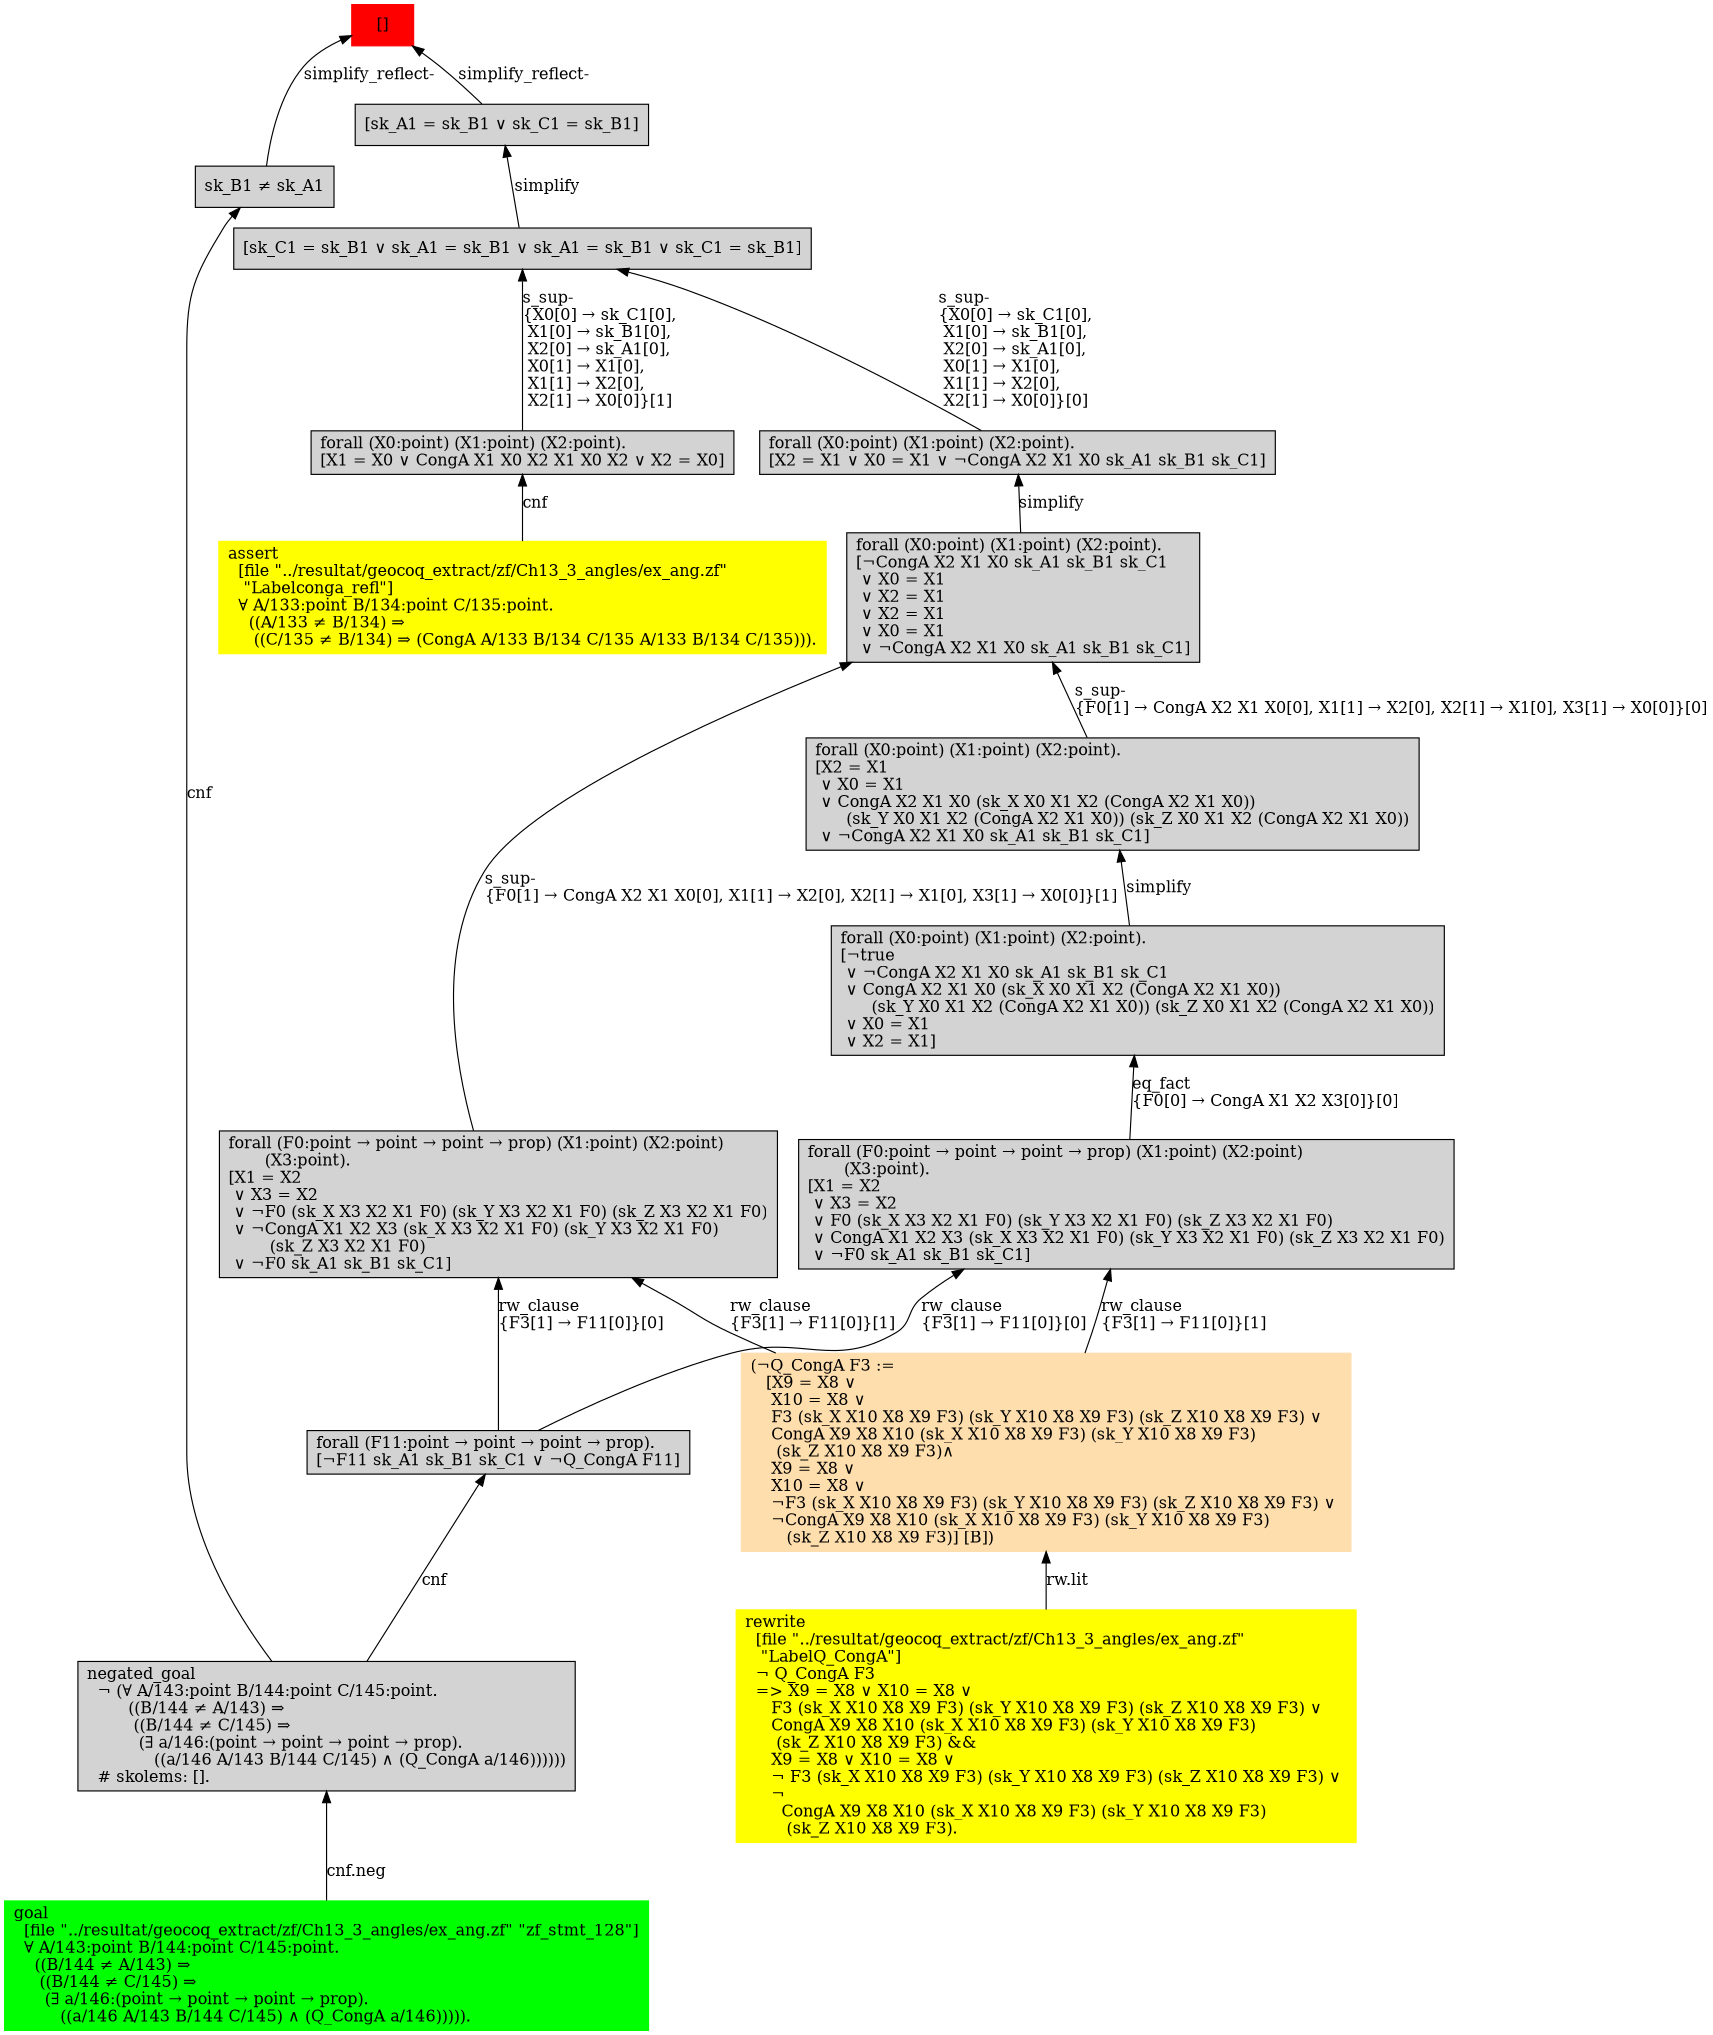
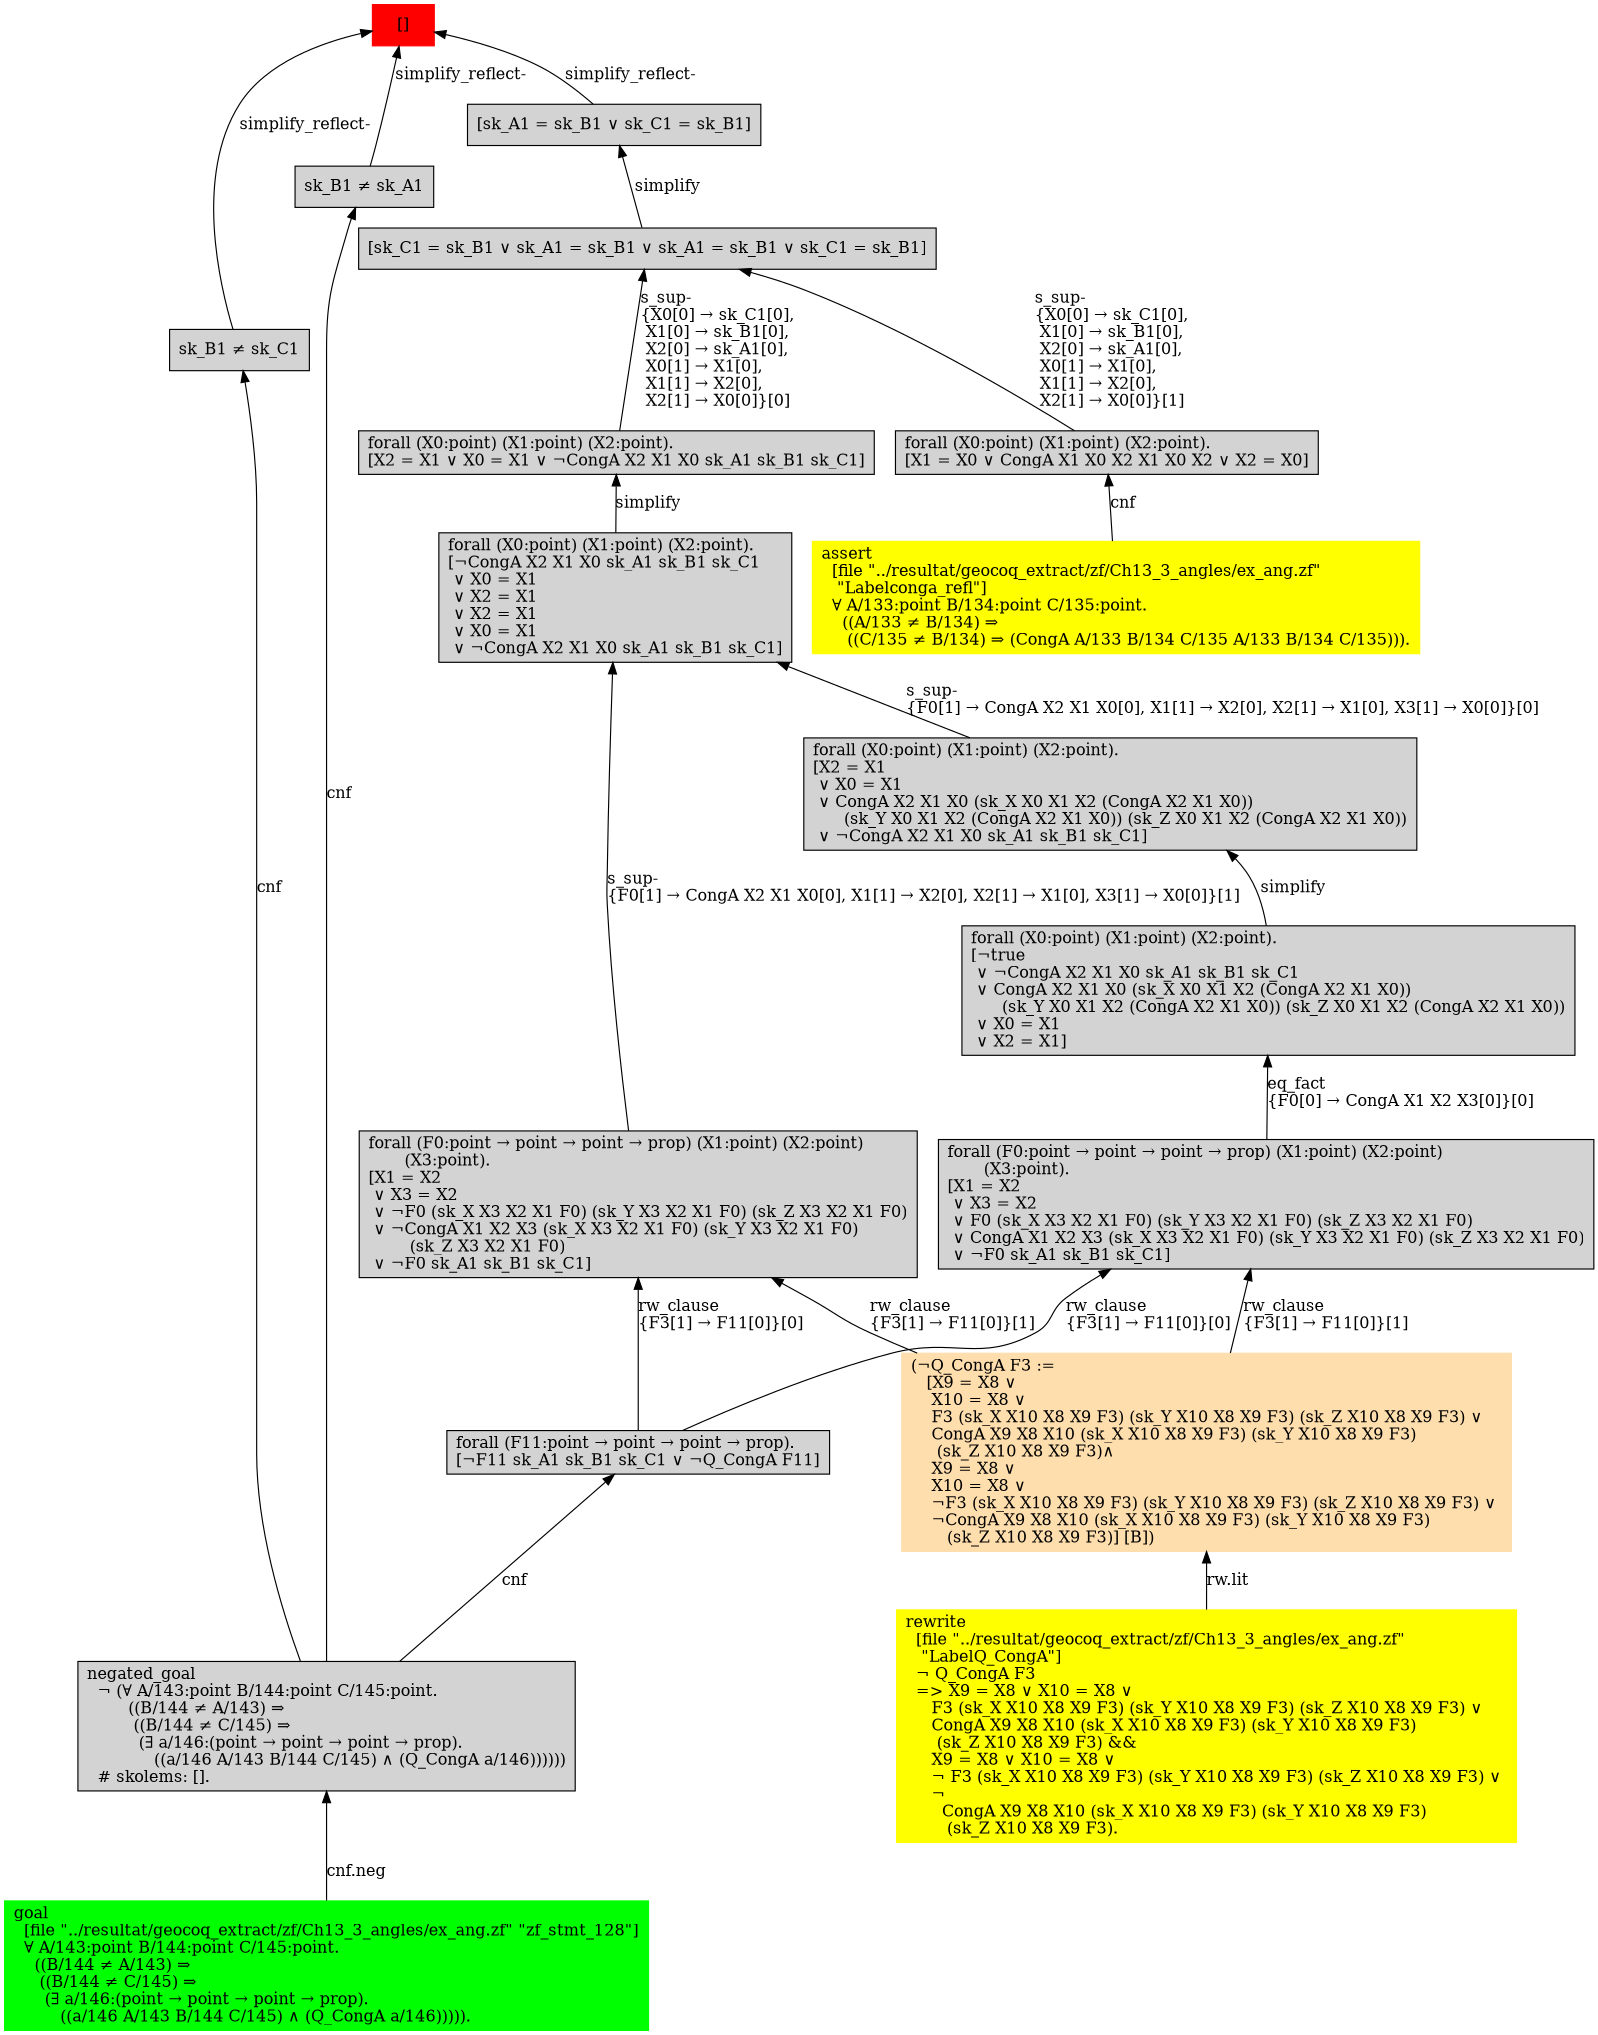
none -> (239, 350)
